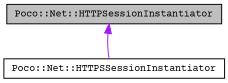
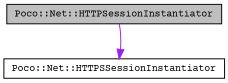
(108, 46) -> (121, 37)
